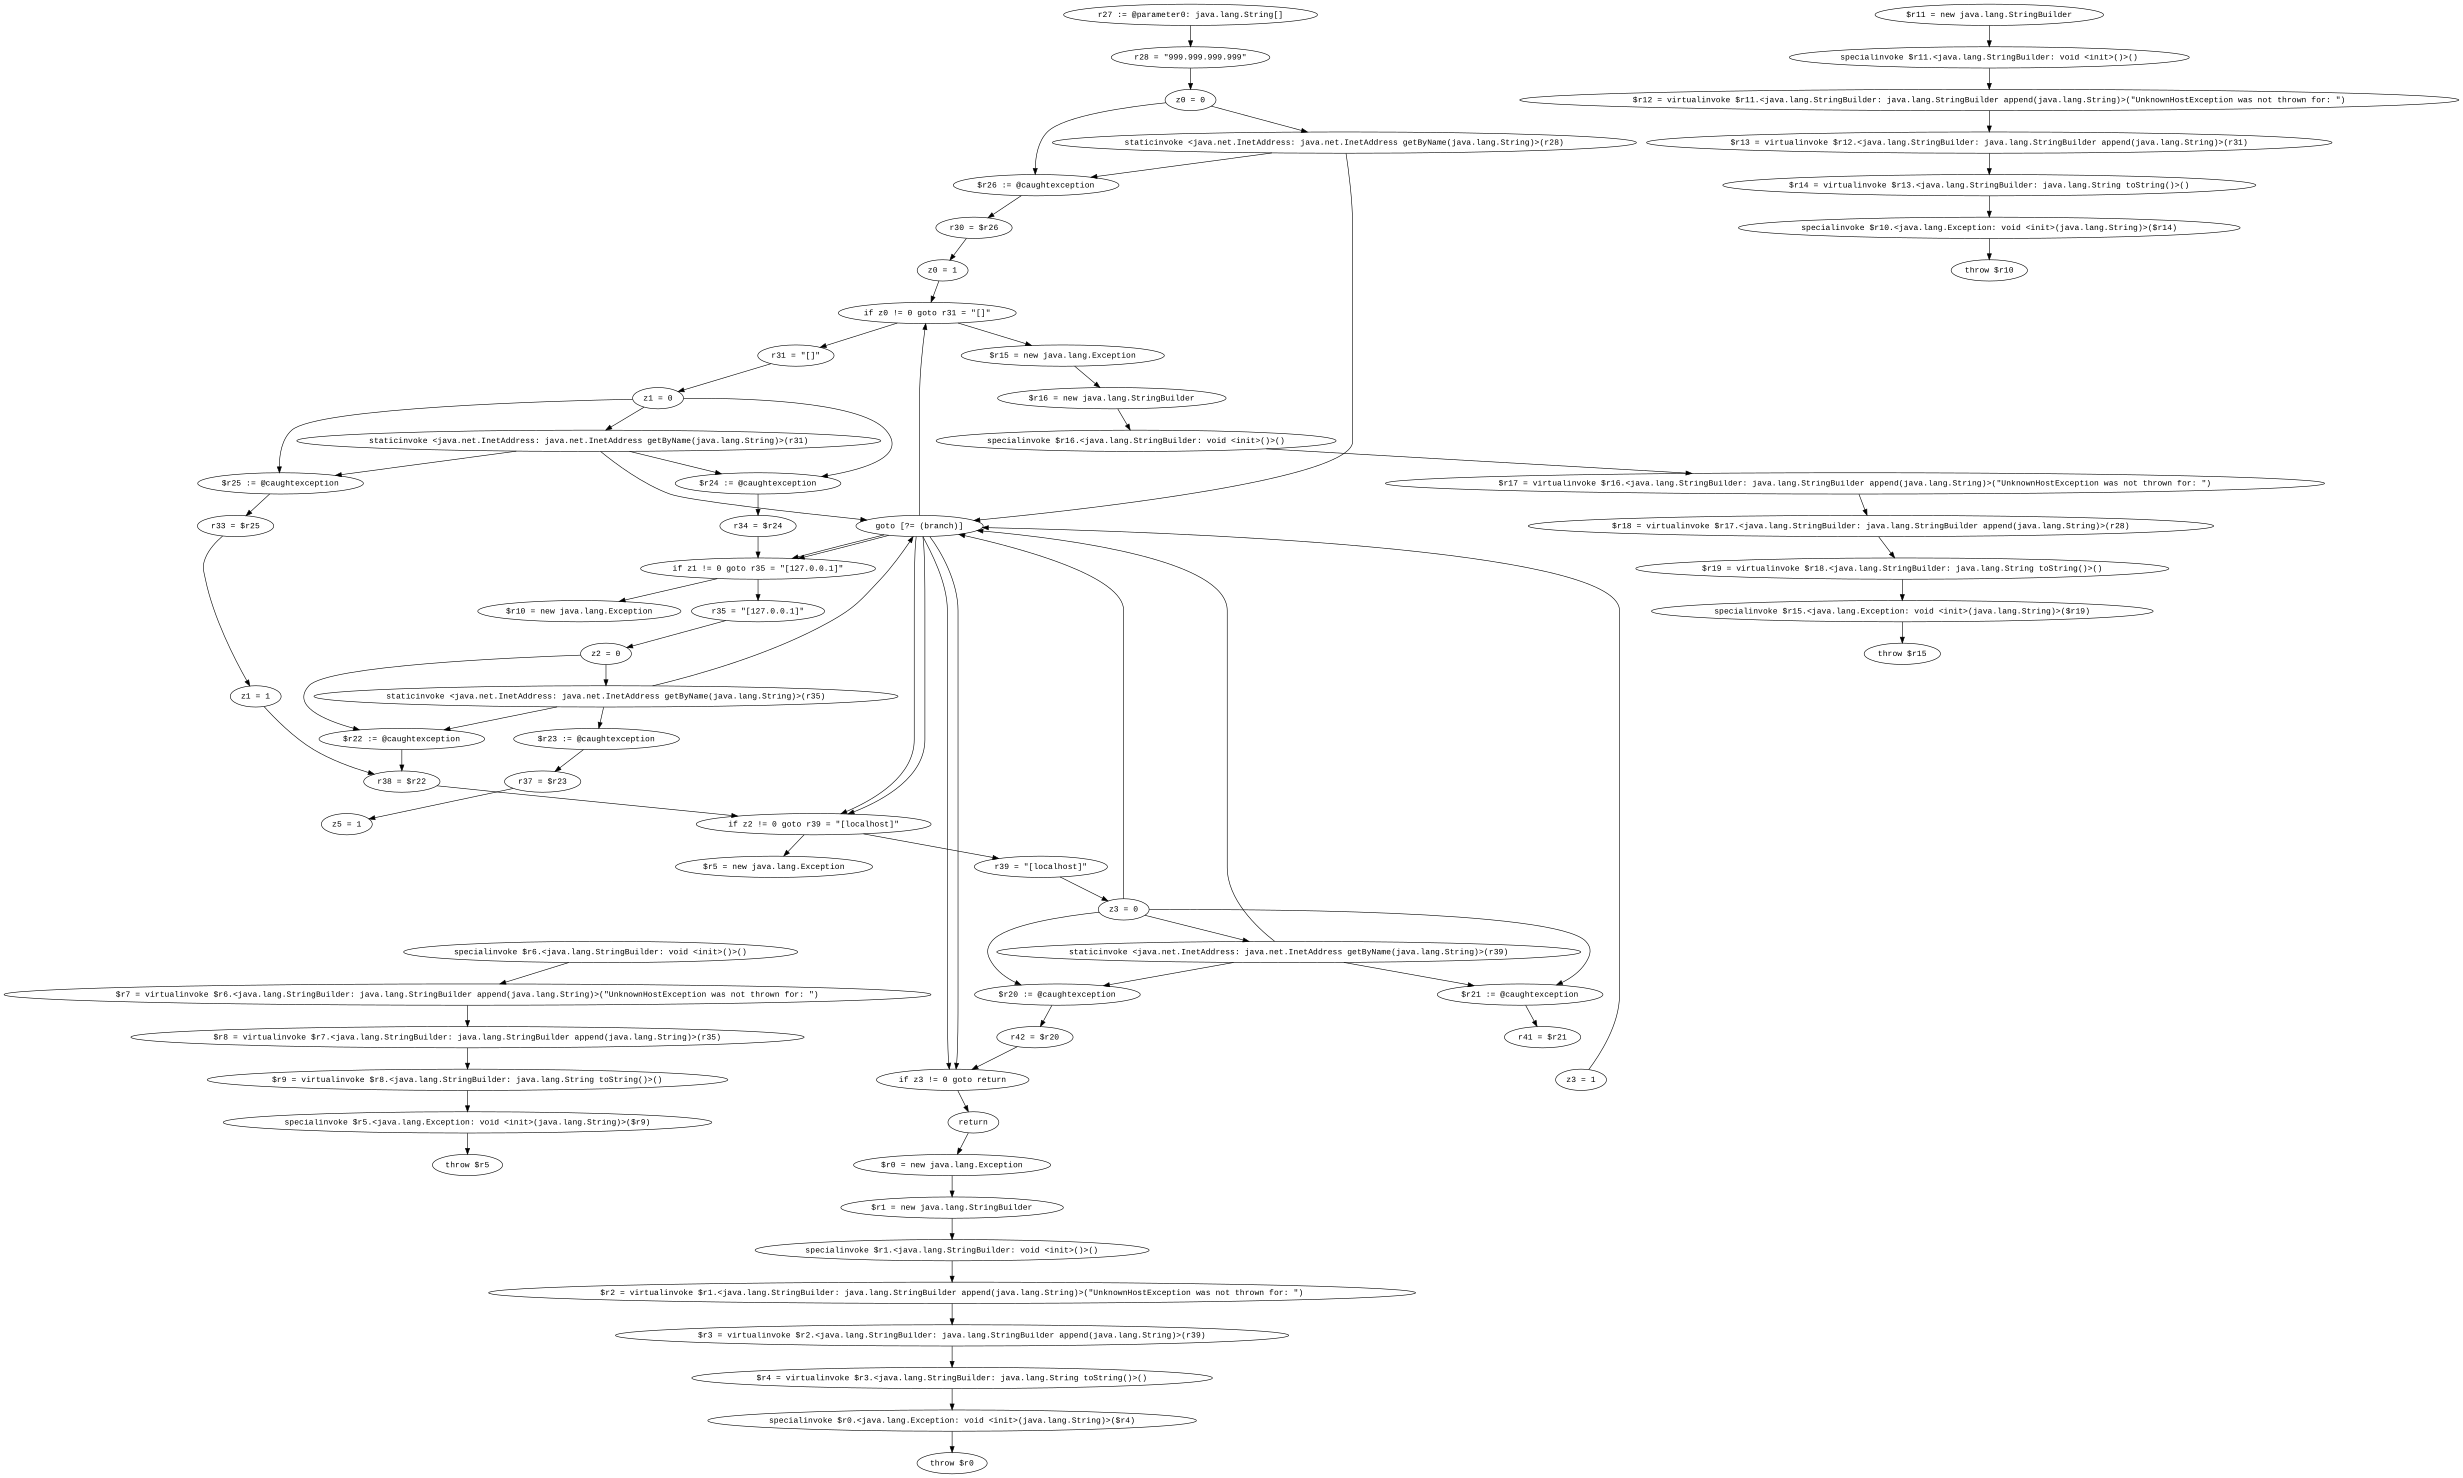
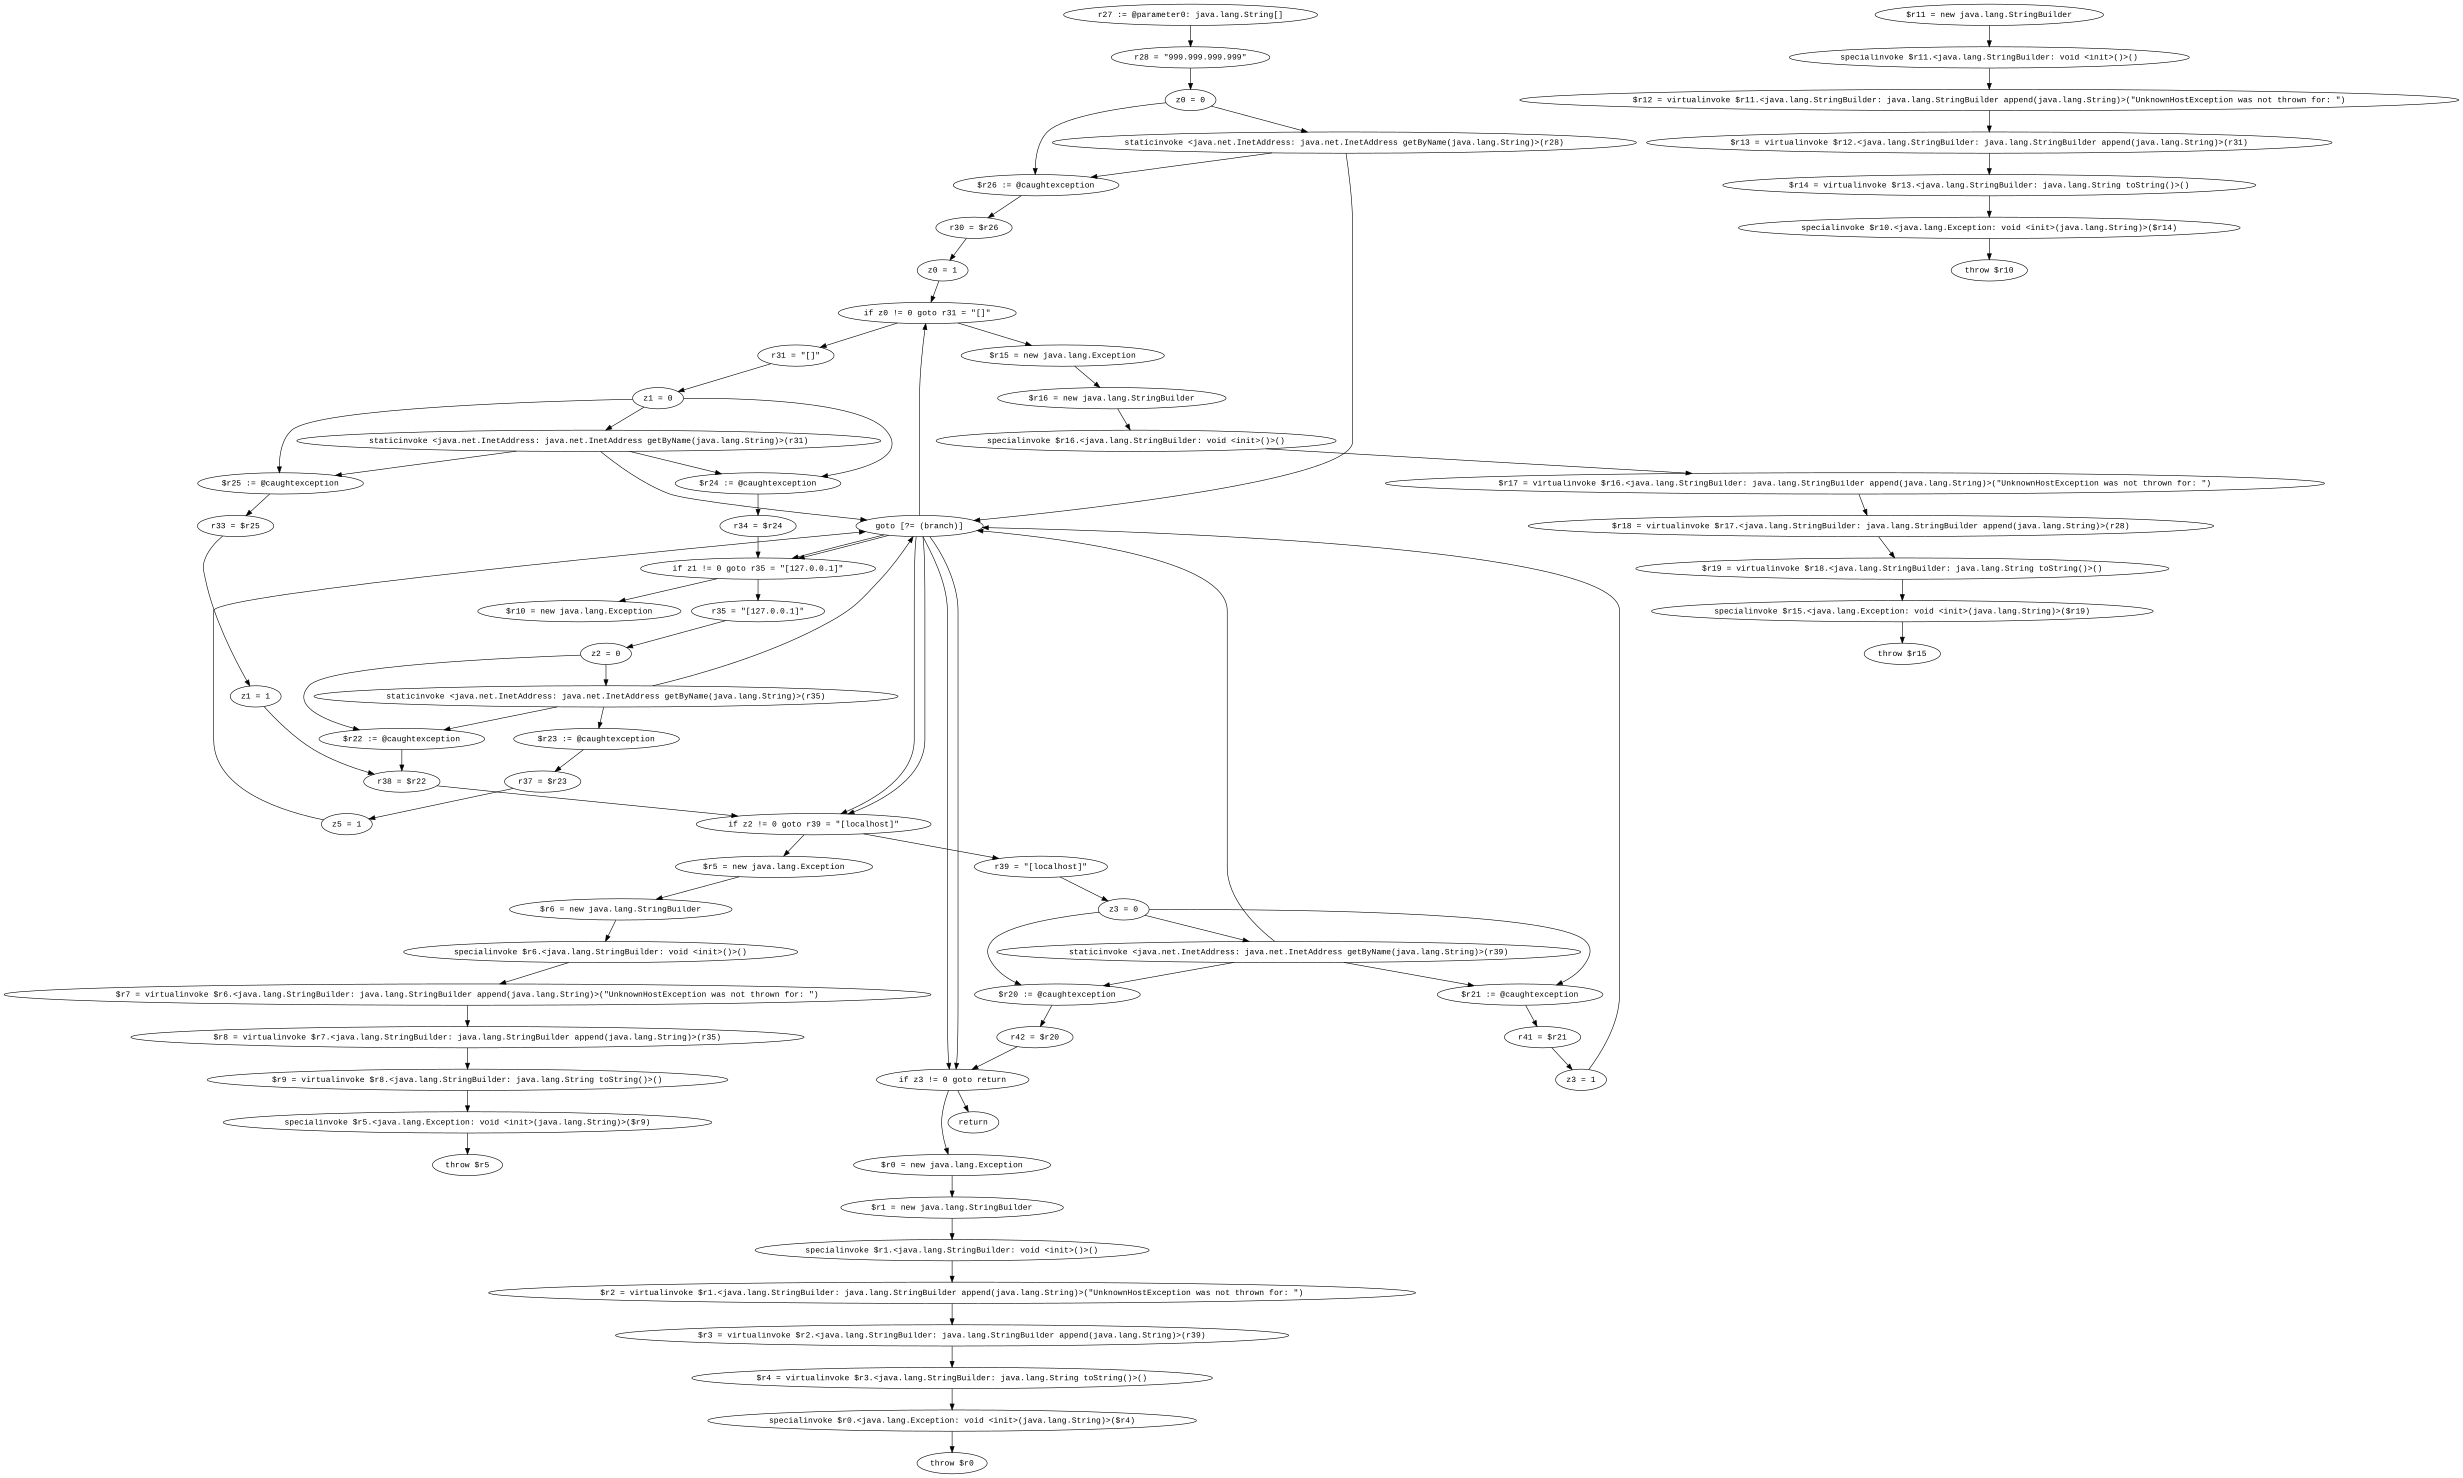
(1124, 664) -> (399, 580)
none -> (621, 909)
none -> (1560, 1056)
(964, 1141) -> (942, 1119)
